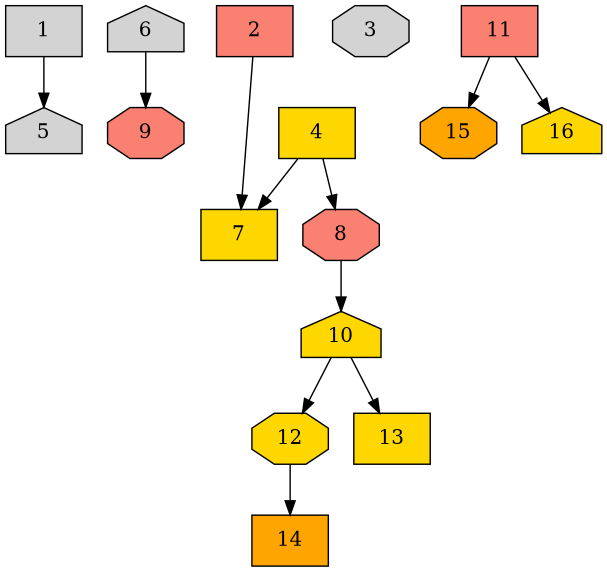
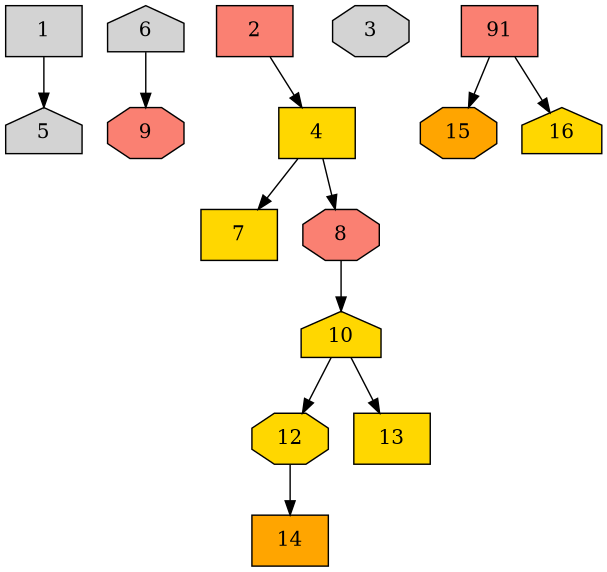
(500, 31) -> (500, 31)
(248, 126) -> (282, 76)
